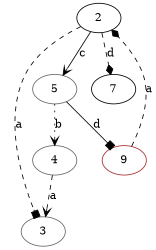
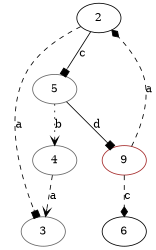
(79, 50) -> (79, 50)
(114, 89) -> none
none -> (124, 232)
